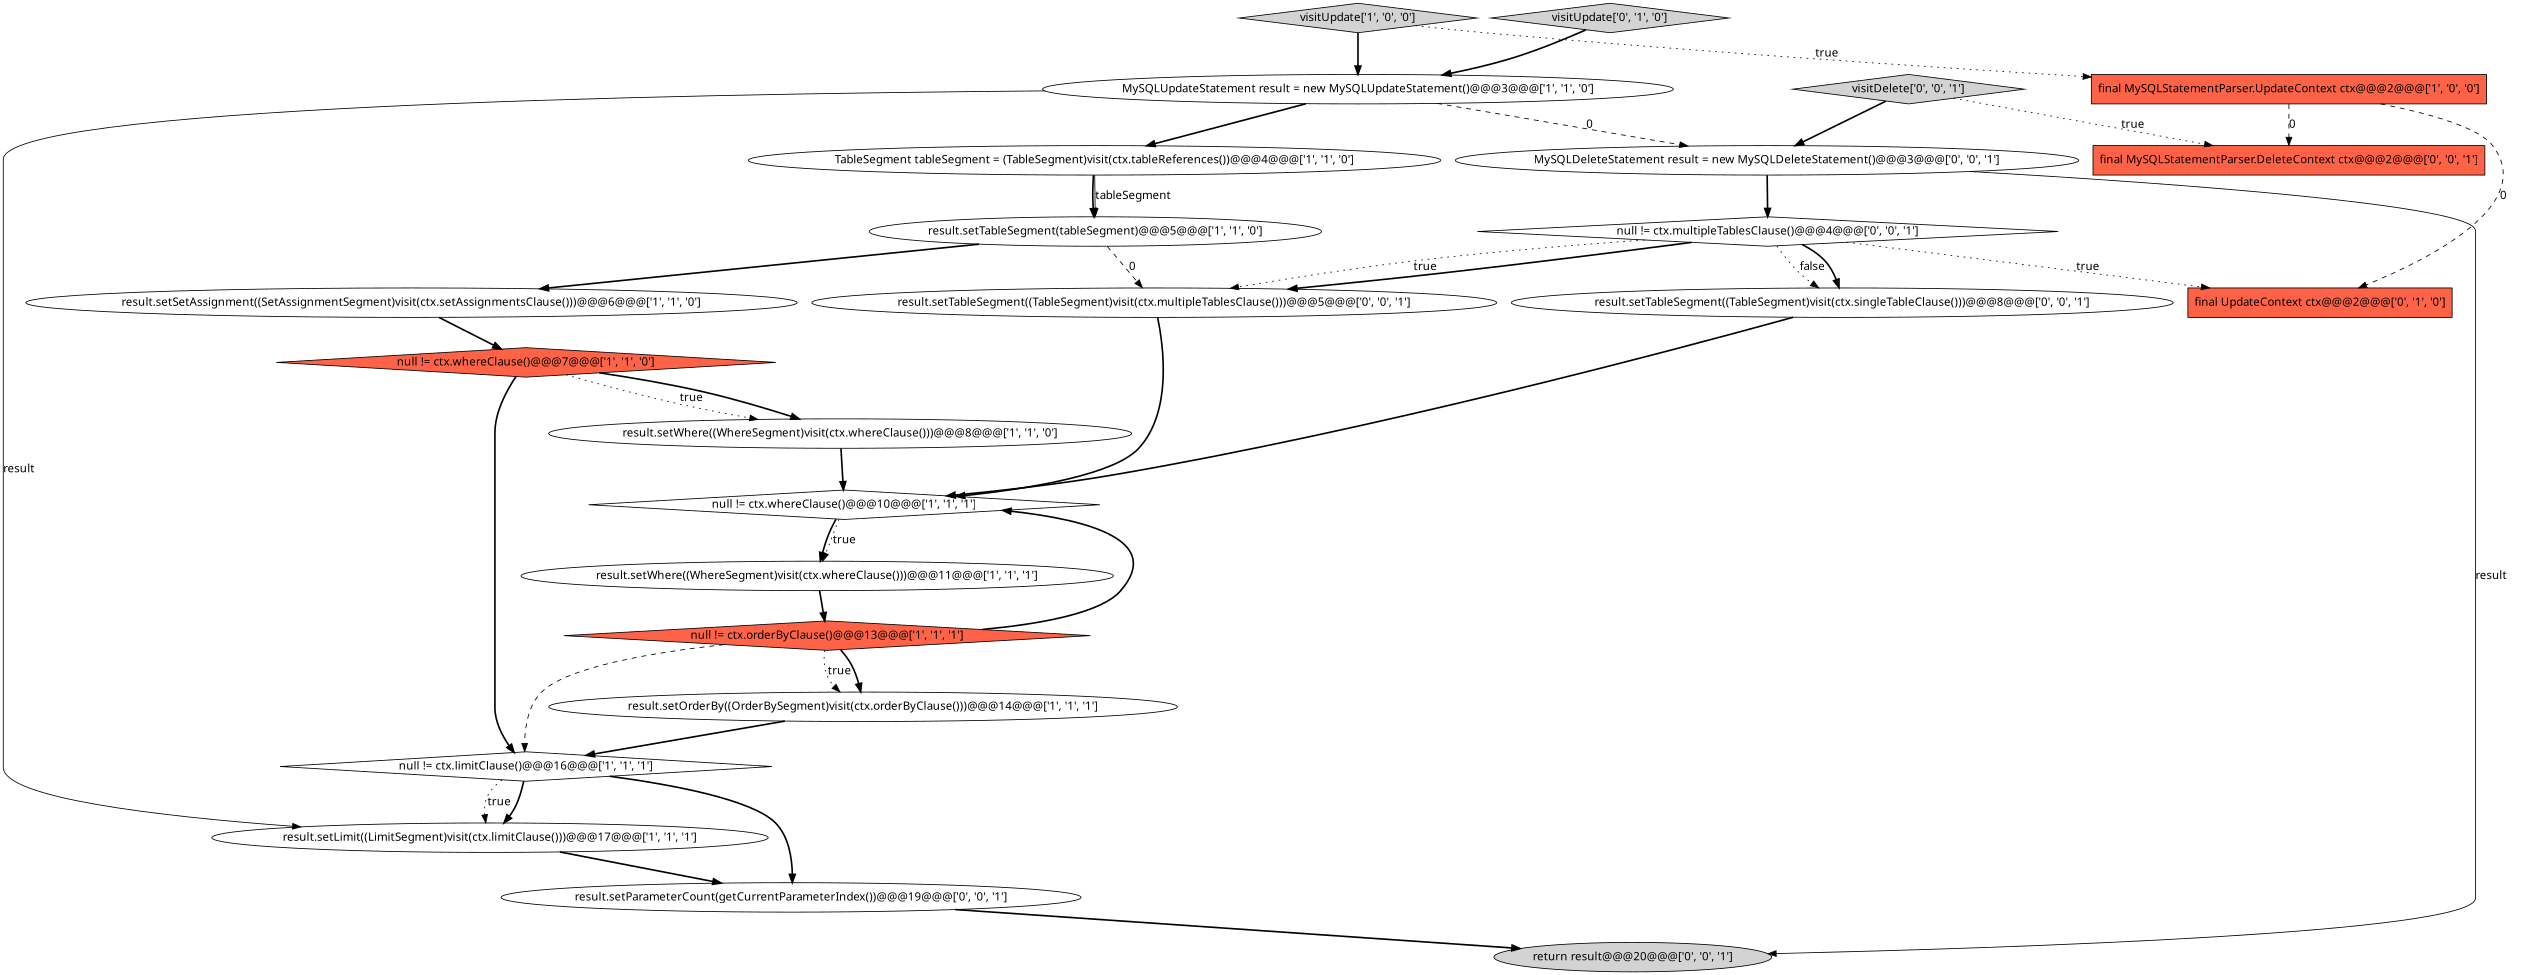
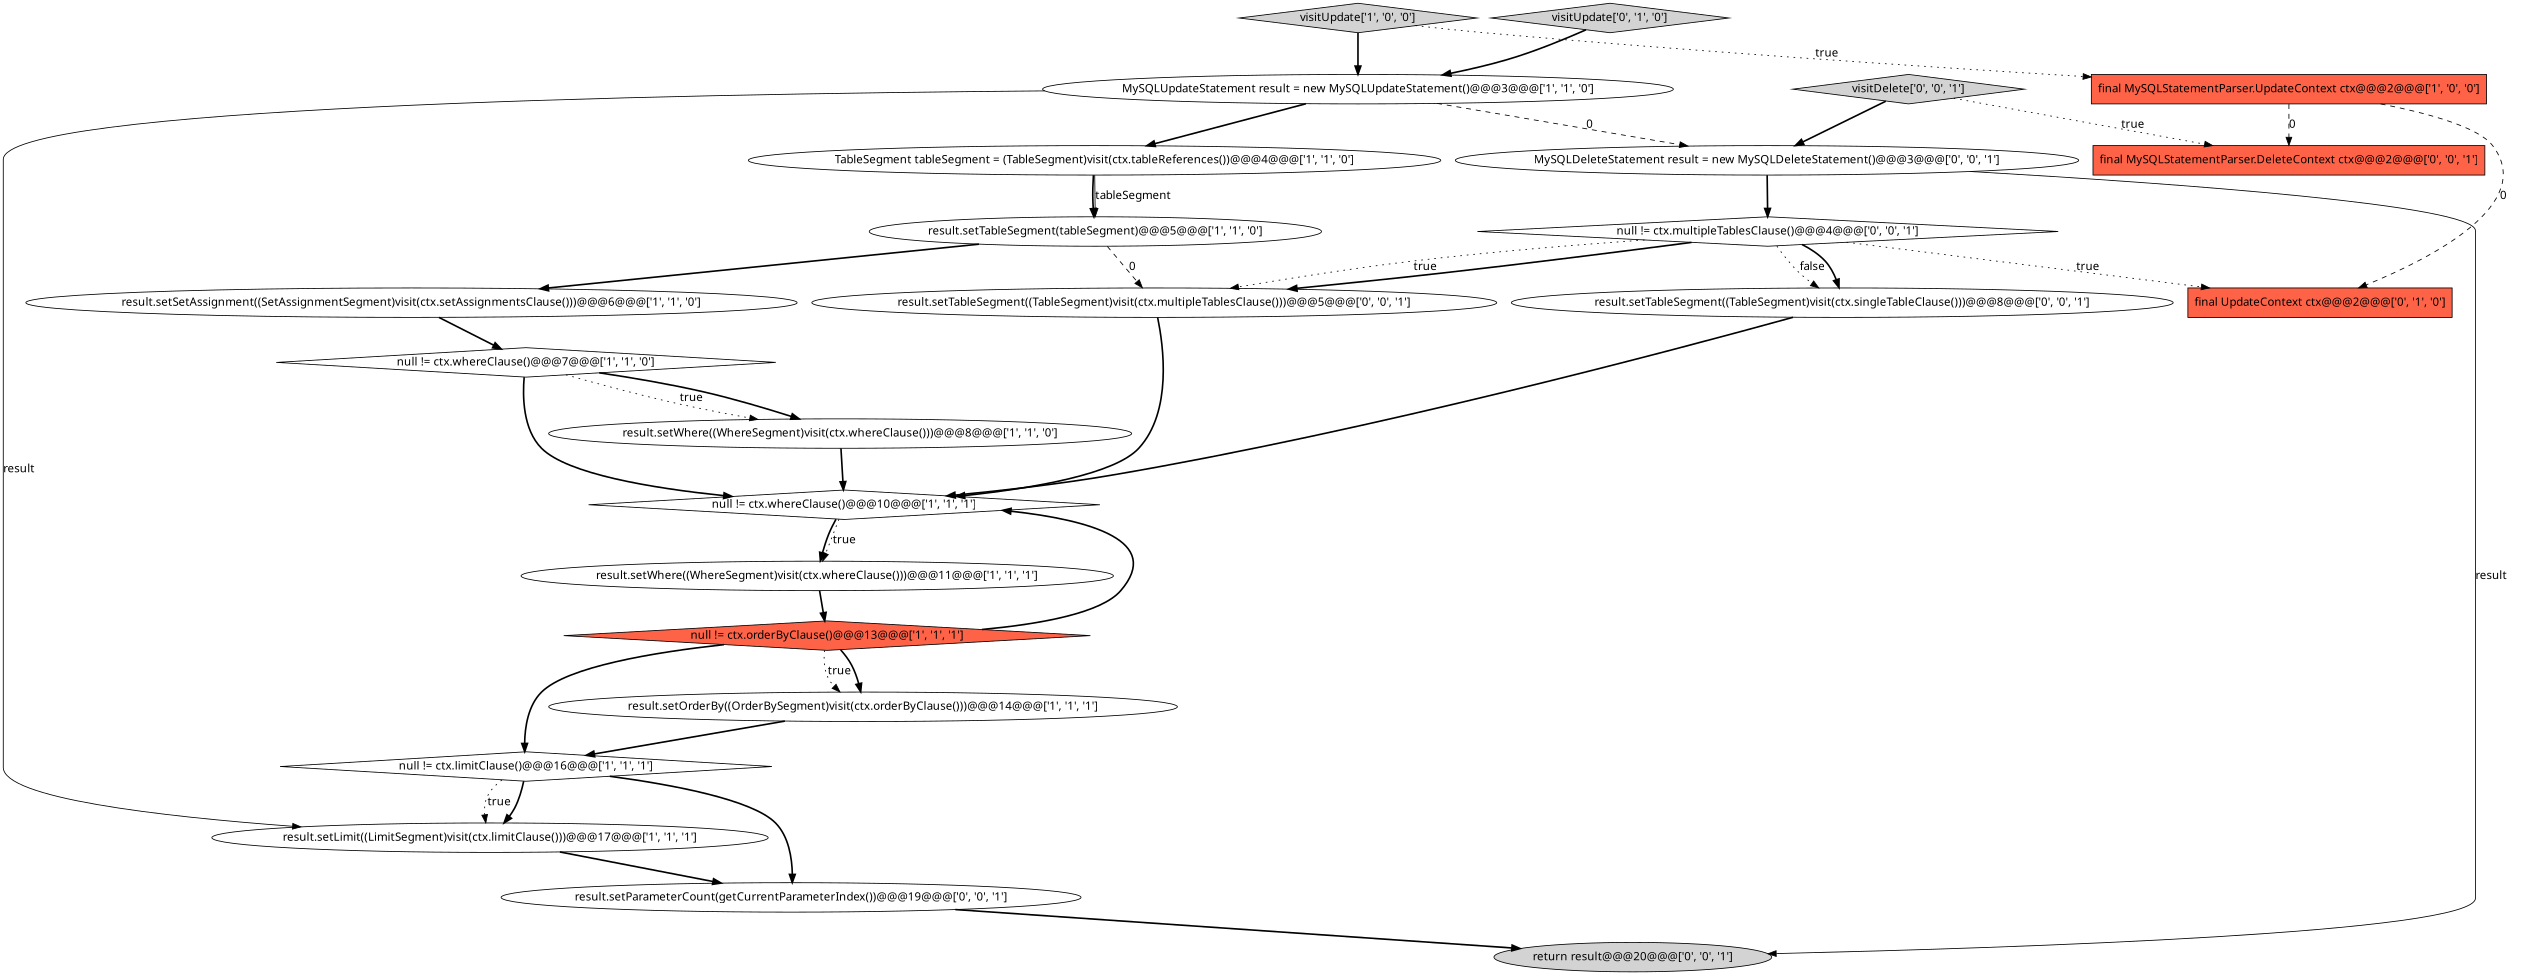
(526, 362) -> (526, 362)
(495, 560) -> (593, 473)
(603, 665) -> (603, 665)
